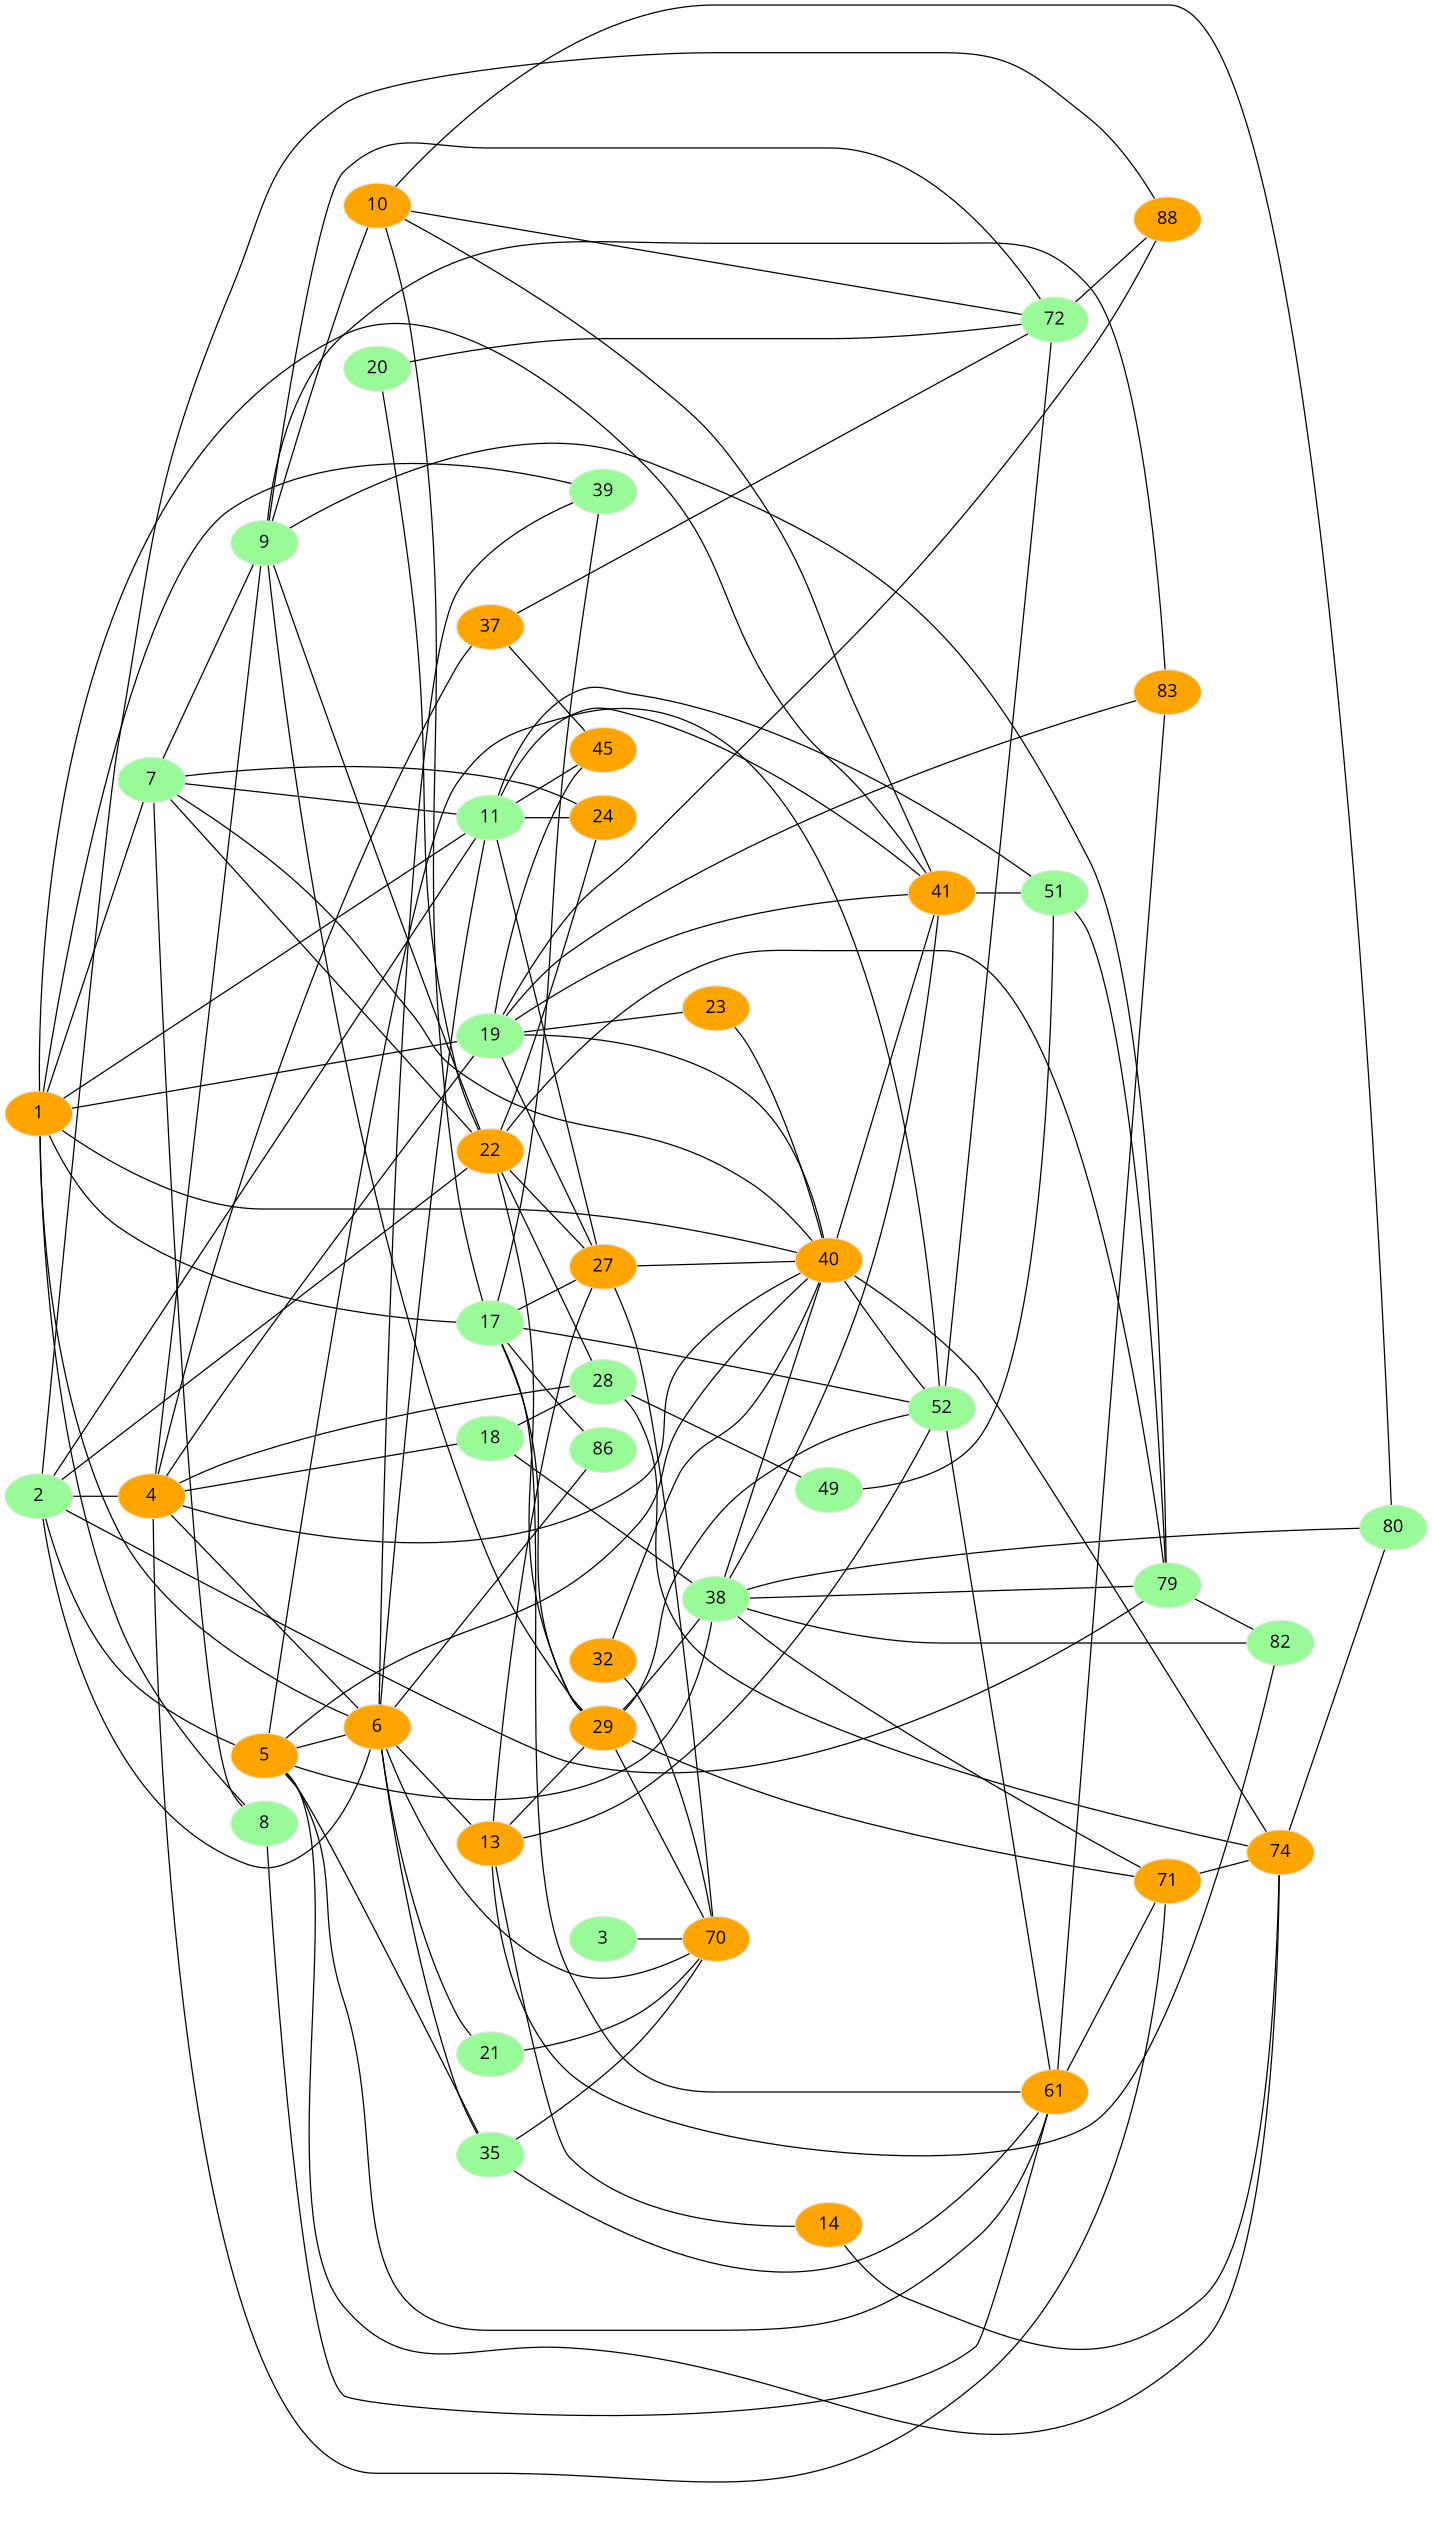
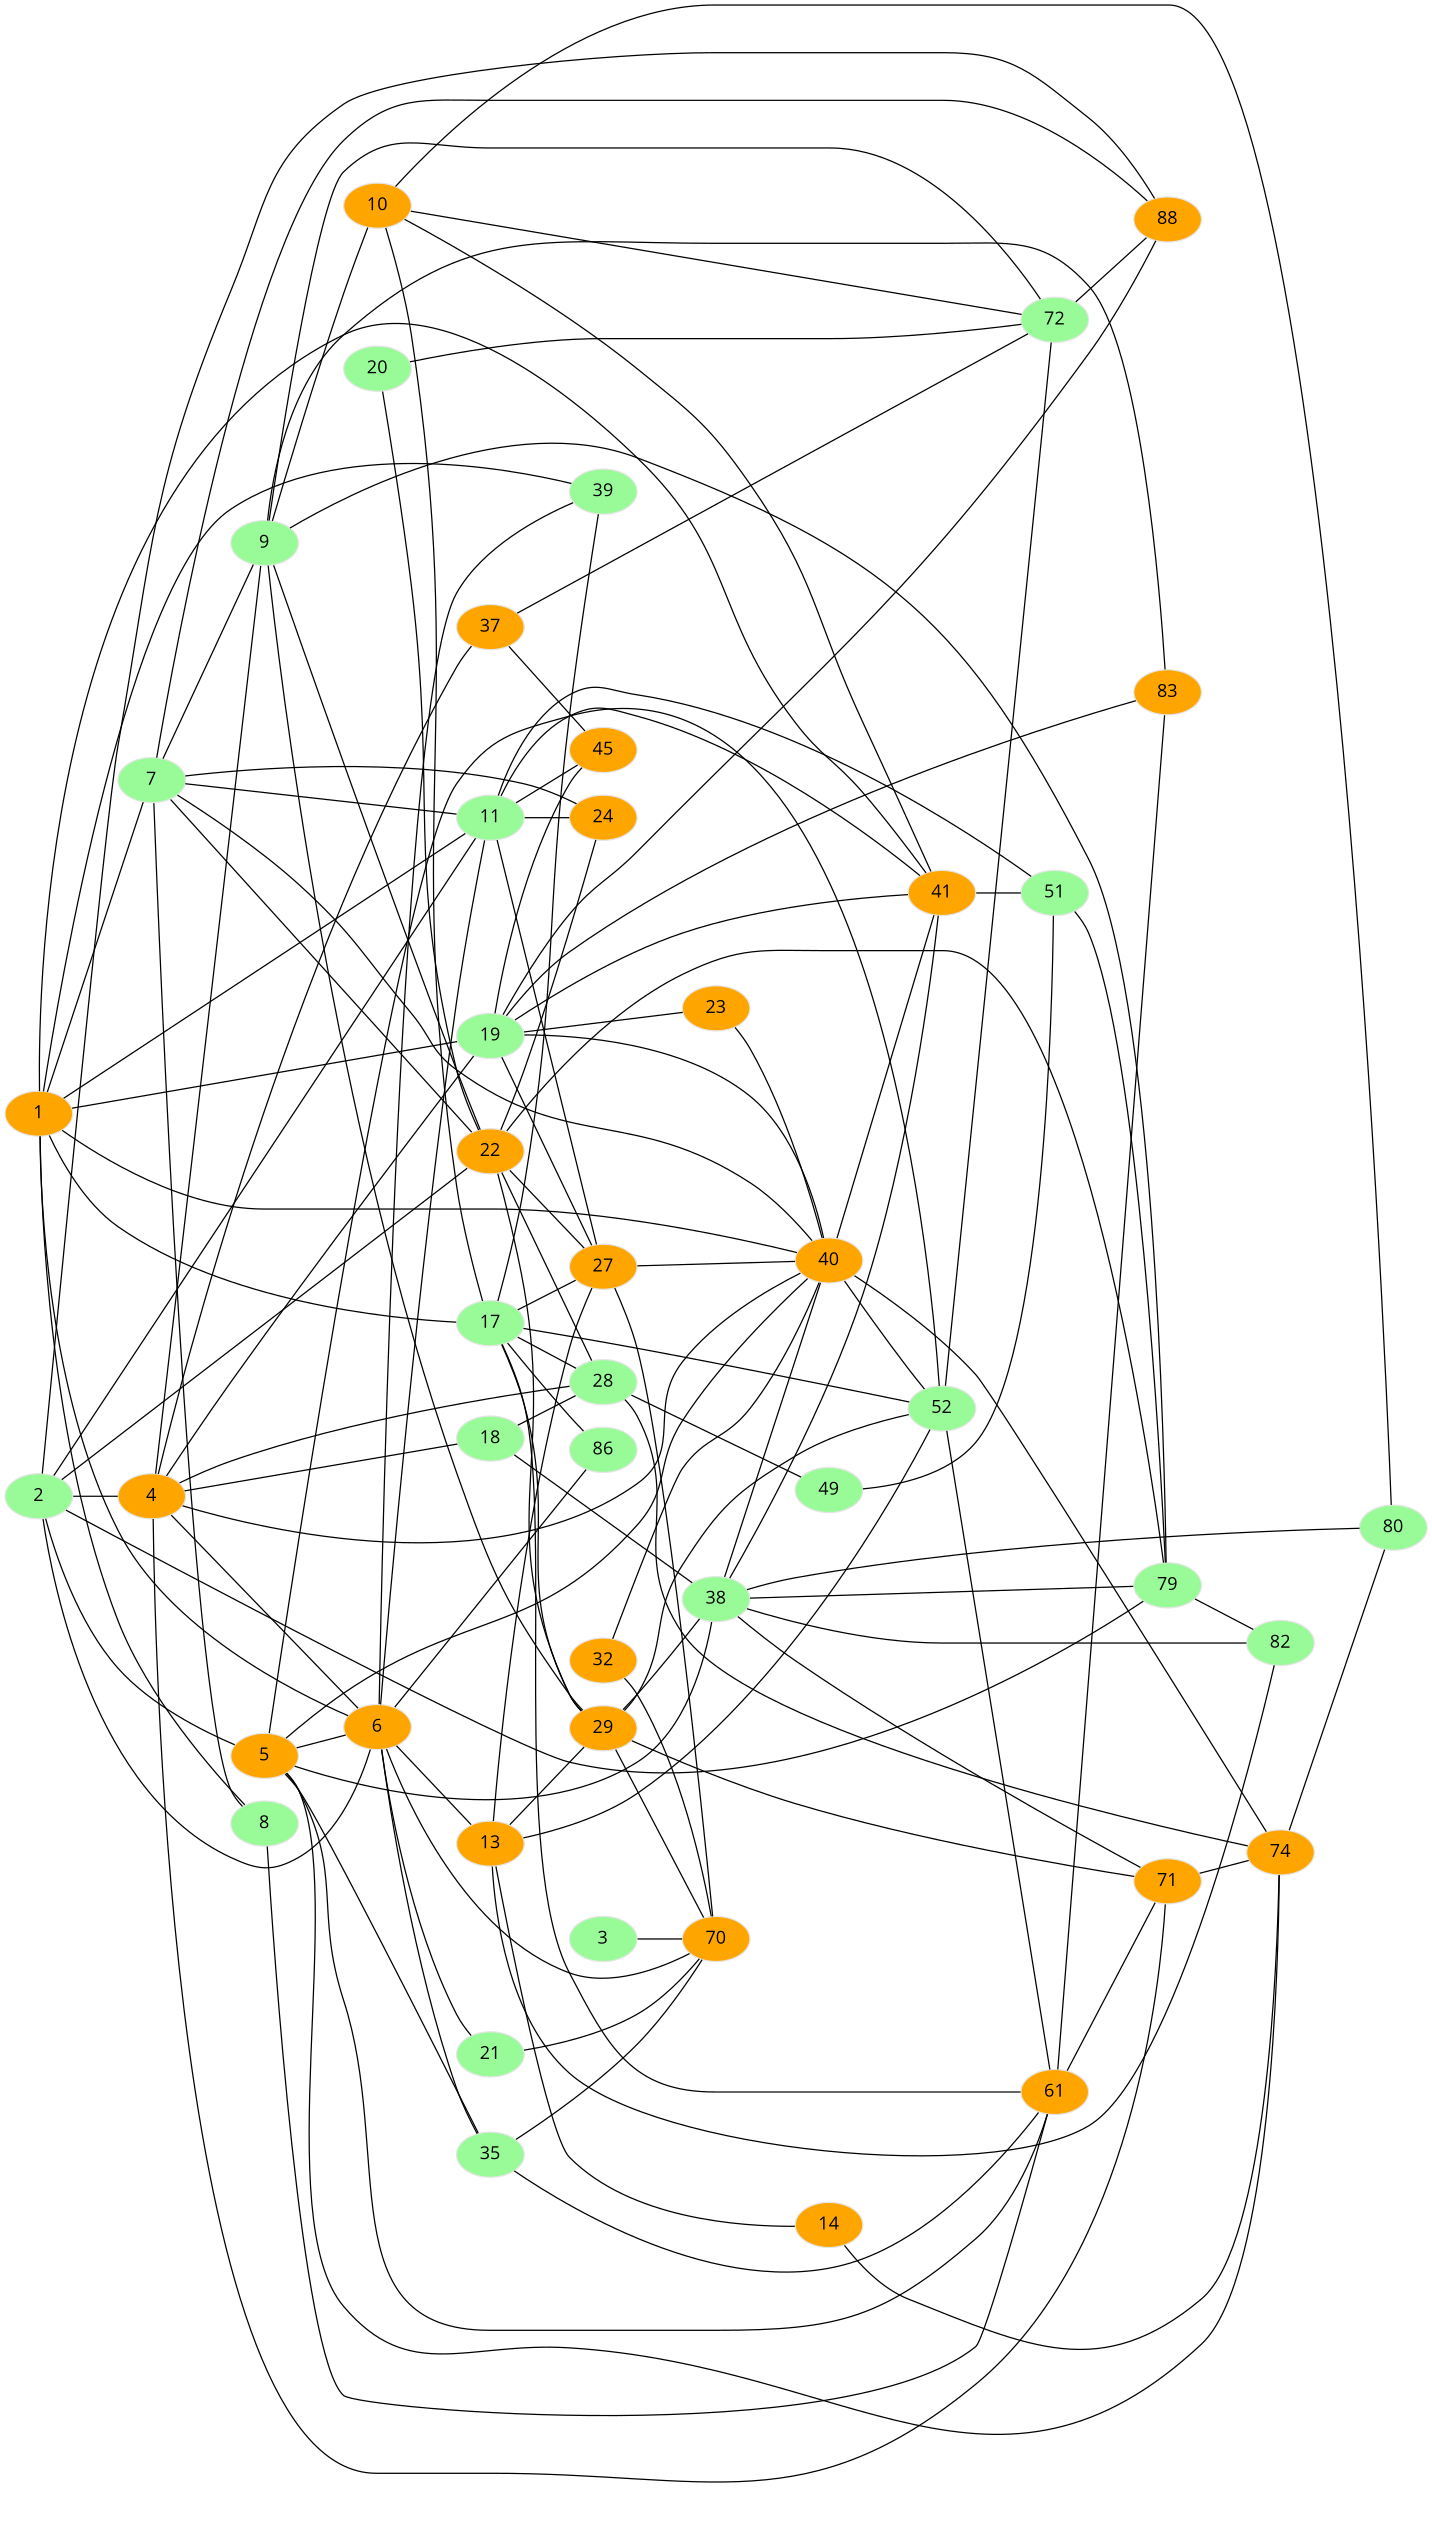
none -> (429, 101)
none -> (547, 1353)
